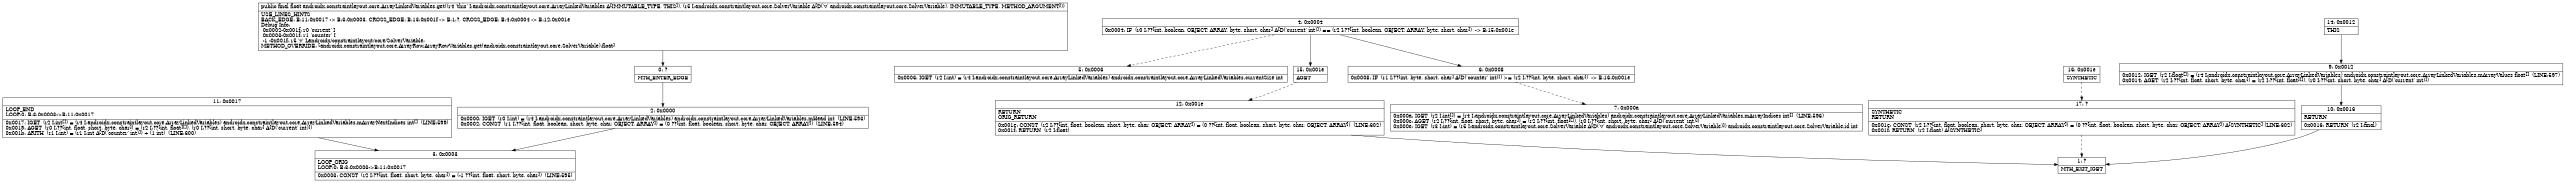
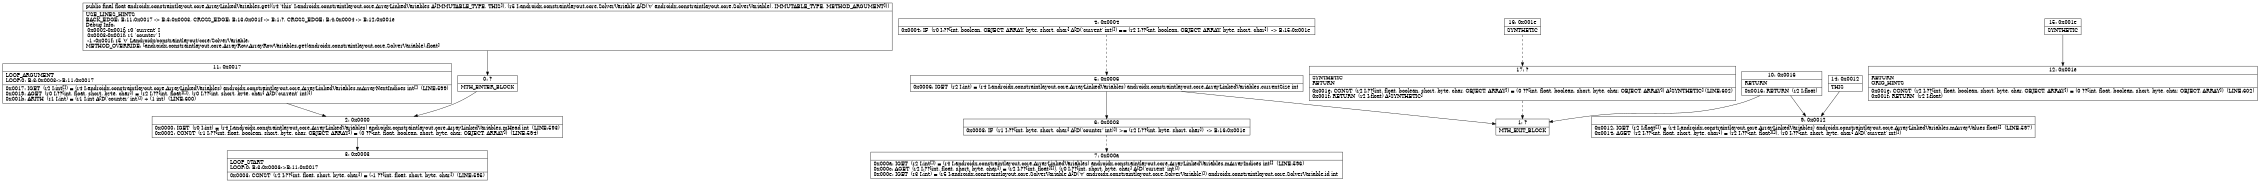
(1310, 49) -> none
(1399, 50) -> (1107, 103)
(663, 78) -> (488, 87)
(1304, 78) -> (2063, 31)
(1274, 91) -> (2063, 49)
(2341, 93) -> (1797, 105)
(20, 110) -> (30, 75)
(1017, 118) -> (1888, 83)
(2341, 126) -> (1782, 91)
(347, 144) -> (305, 109)
(1703, 154) -> (1337, 108)
(333, 163) -> (247, 163)
(2082, 169) -> (1522, 131)
